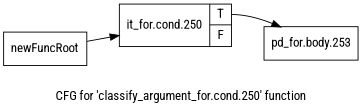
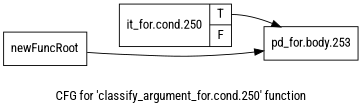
(99, 39) -> (171, 56)
